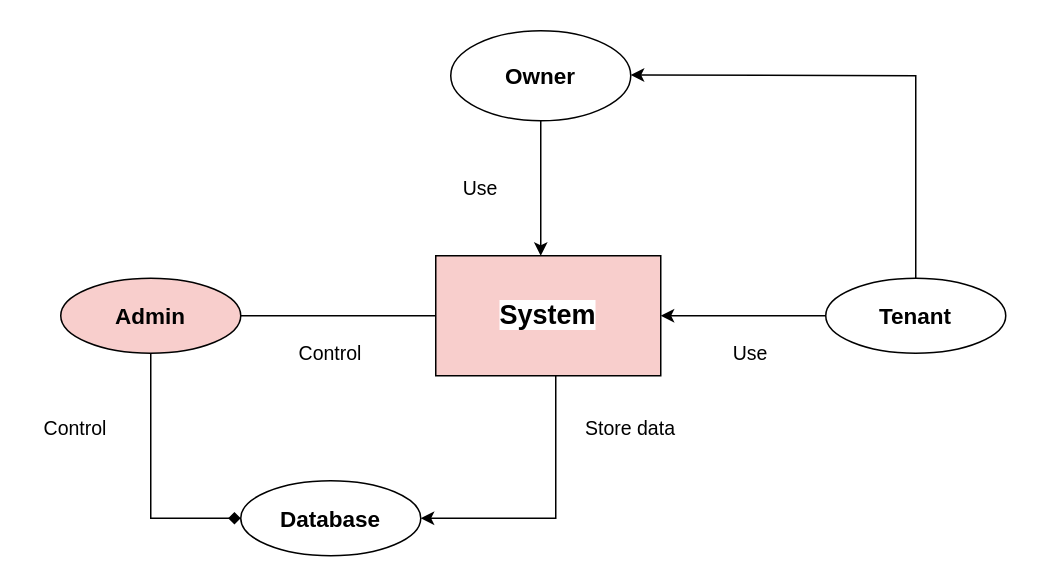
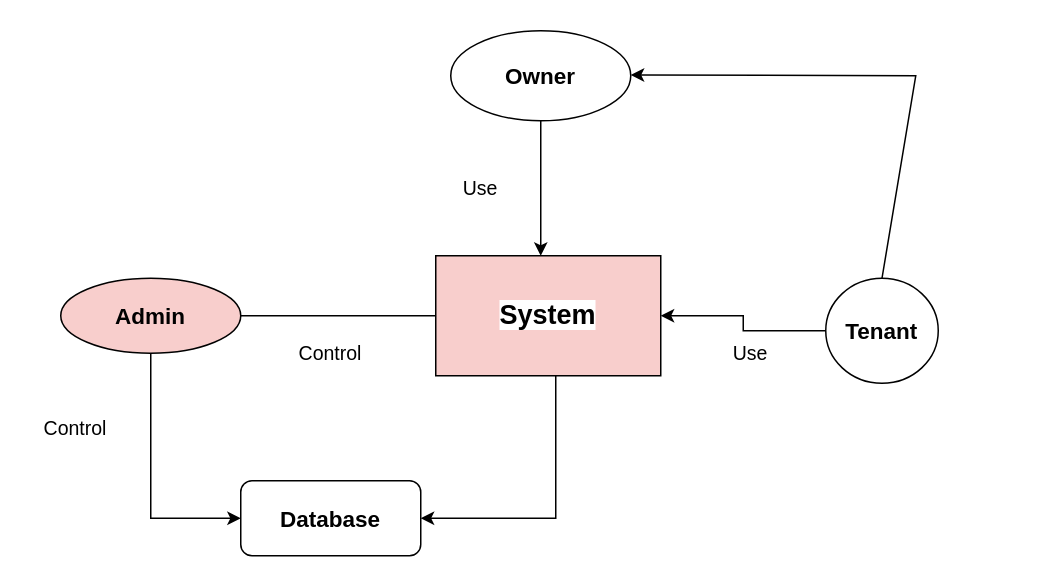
(916, 316) -> (882, 331)
(631, 428) -> none
(228, 518) -> (229, 518)
(331, 518) -> (331, 518)
